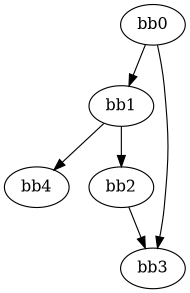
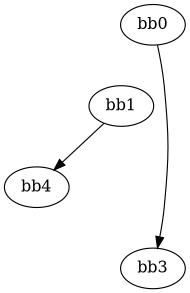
(139, 60) -> none
(121, 187) -> none
